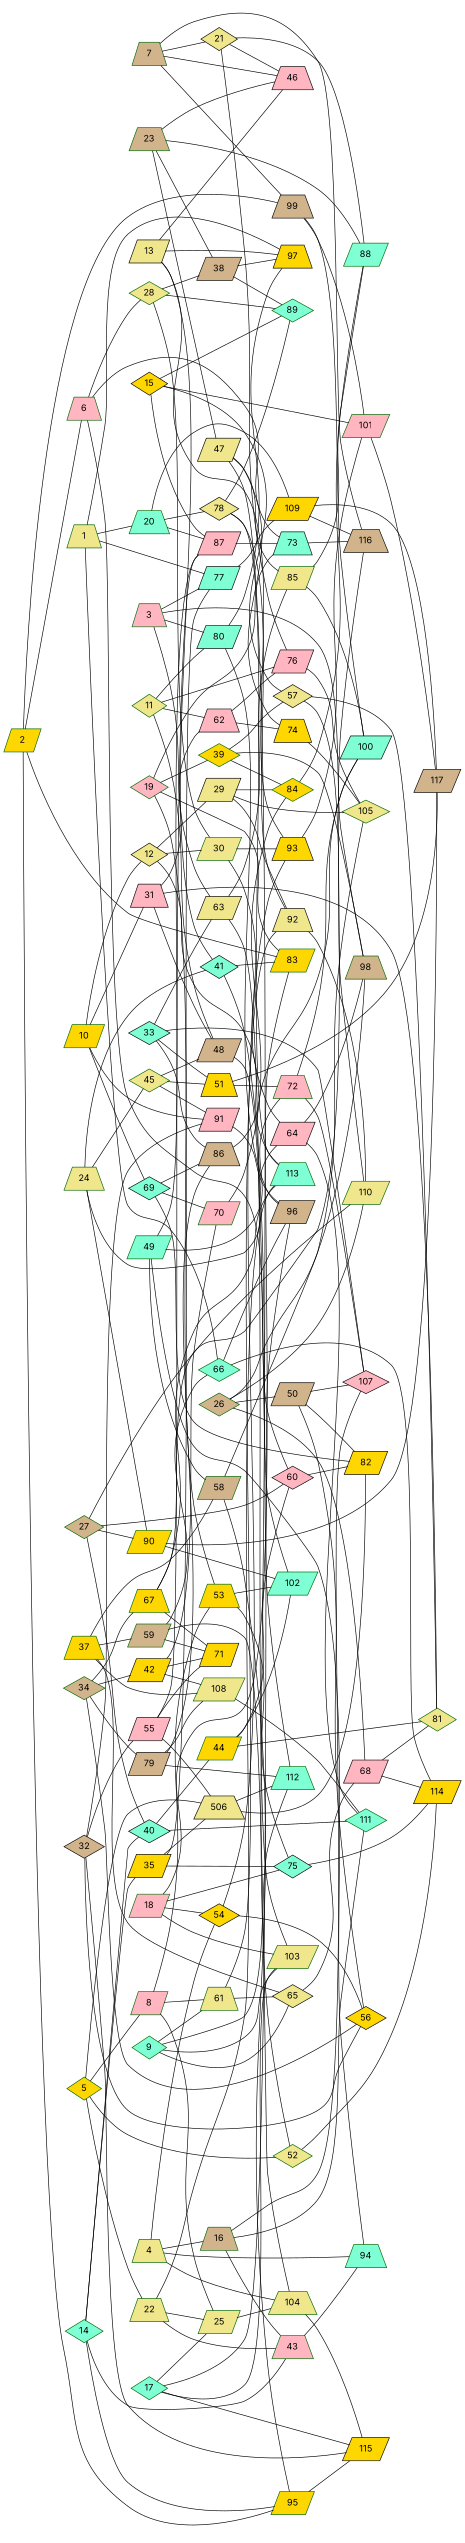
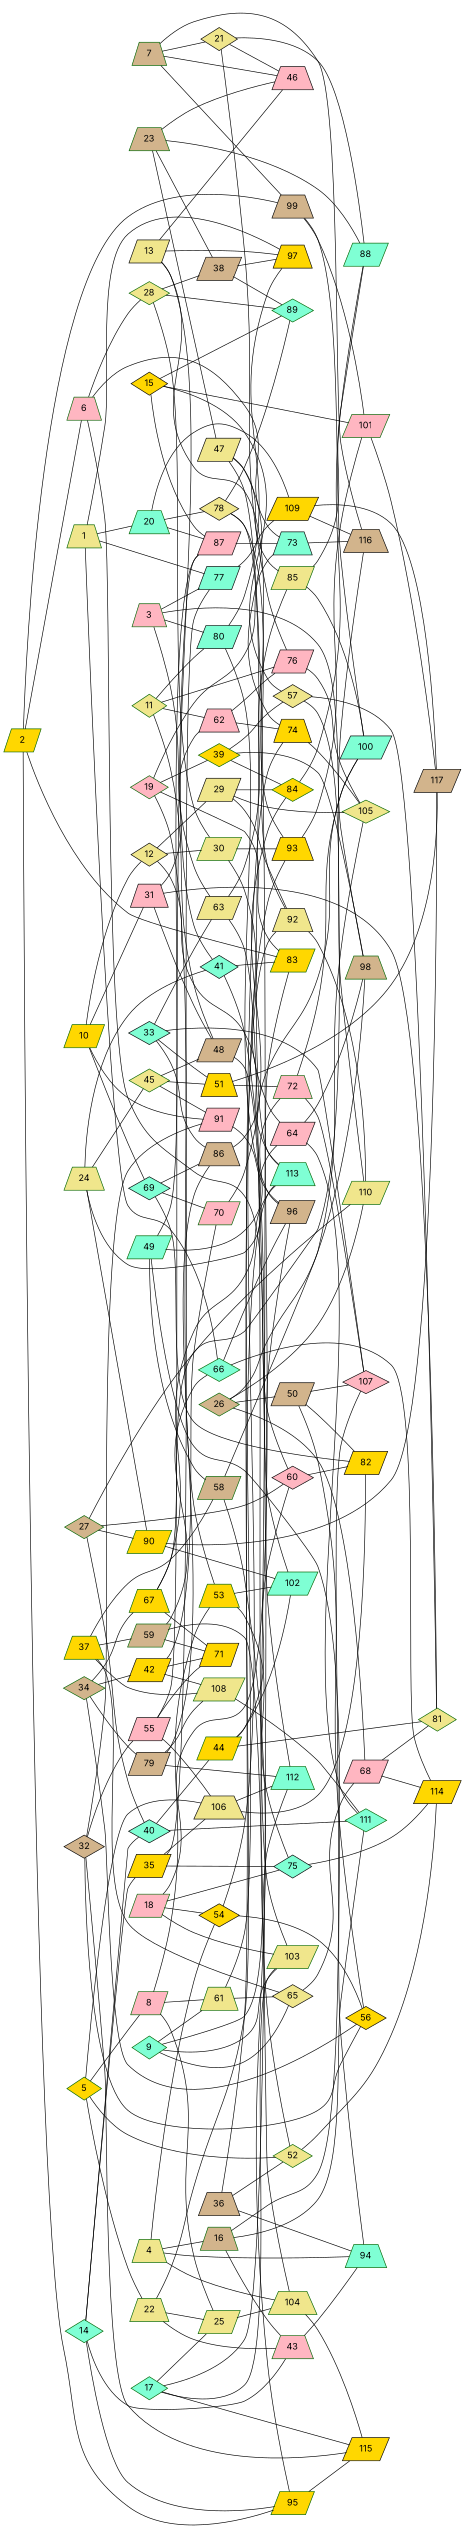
(219, 1808) -> (219, 1808)
none -> (219, 2204)
